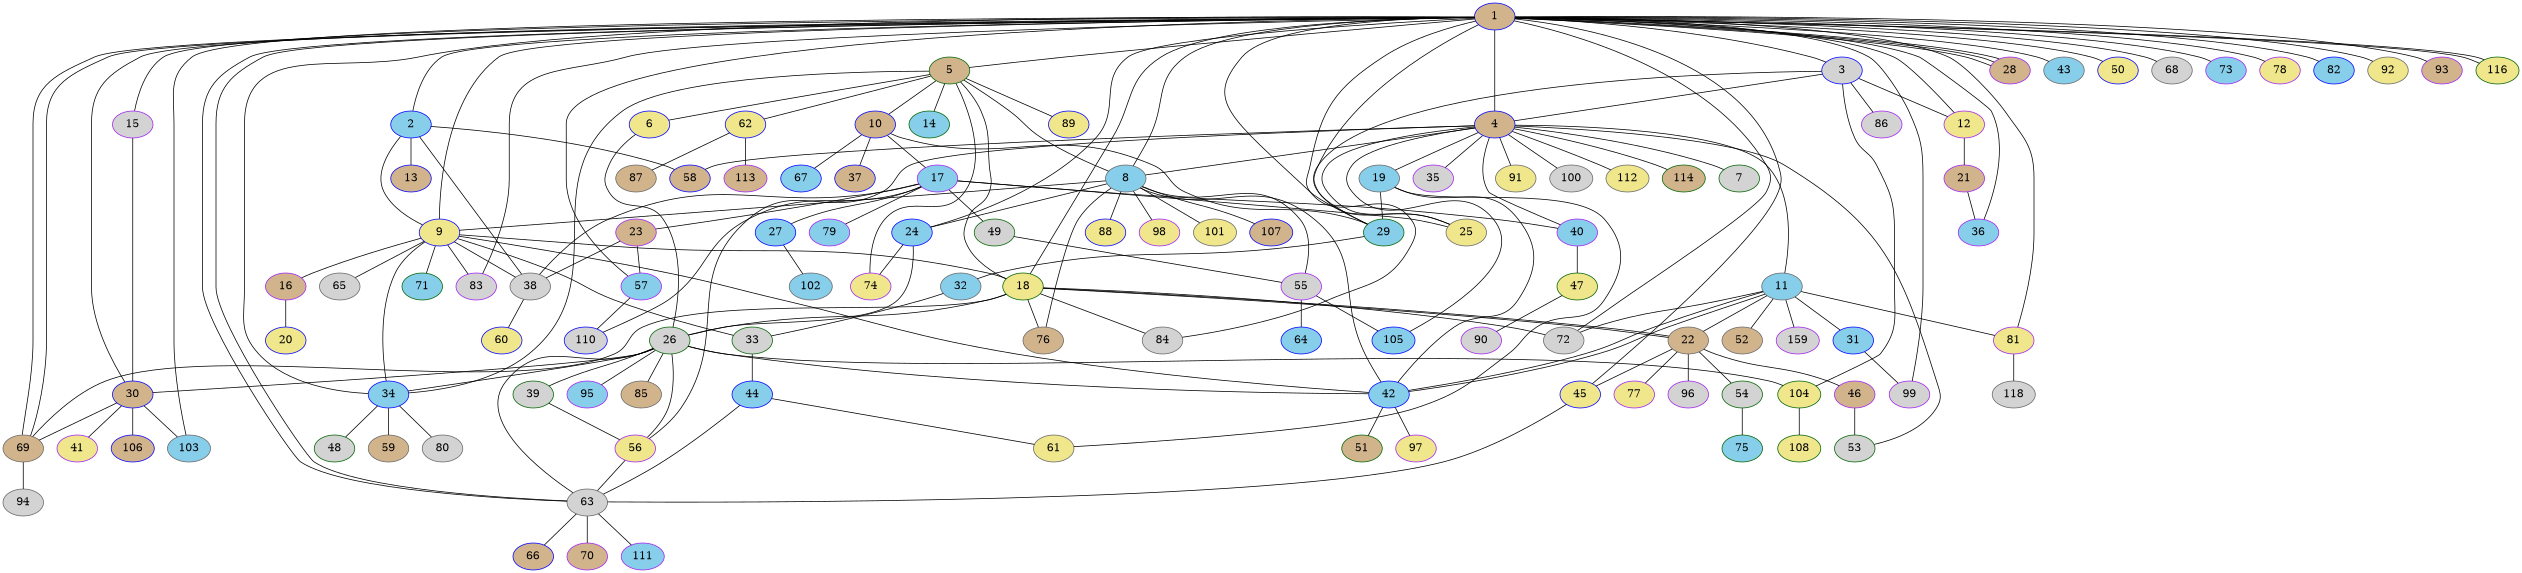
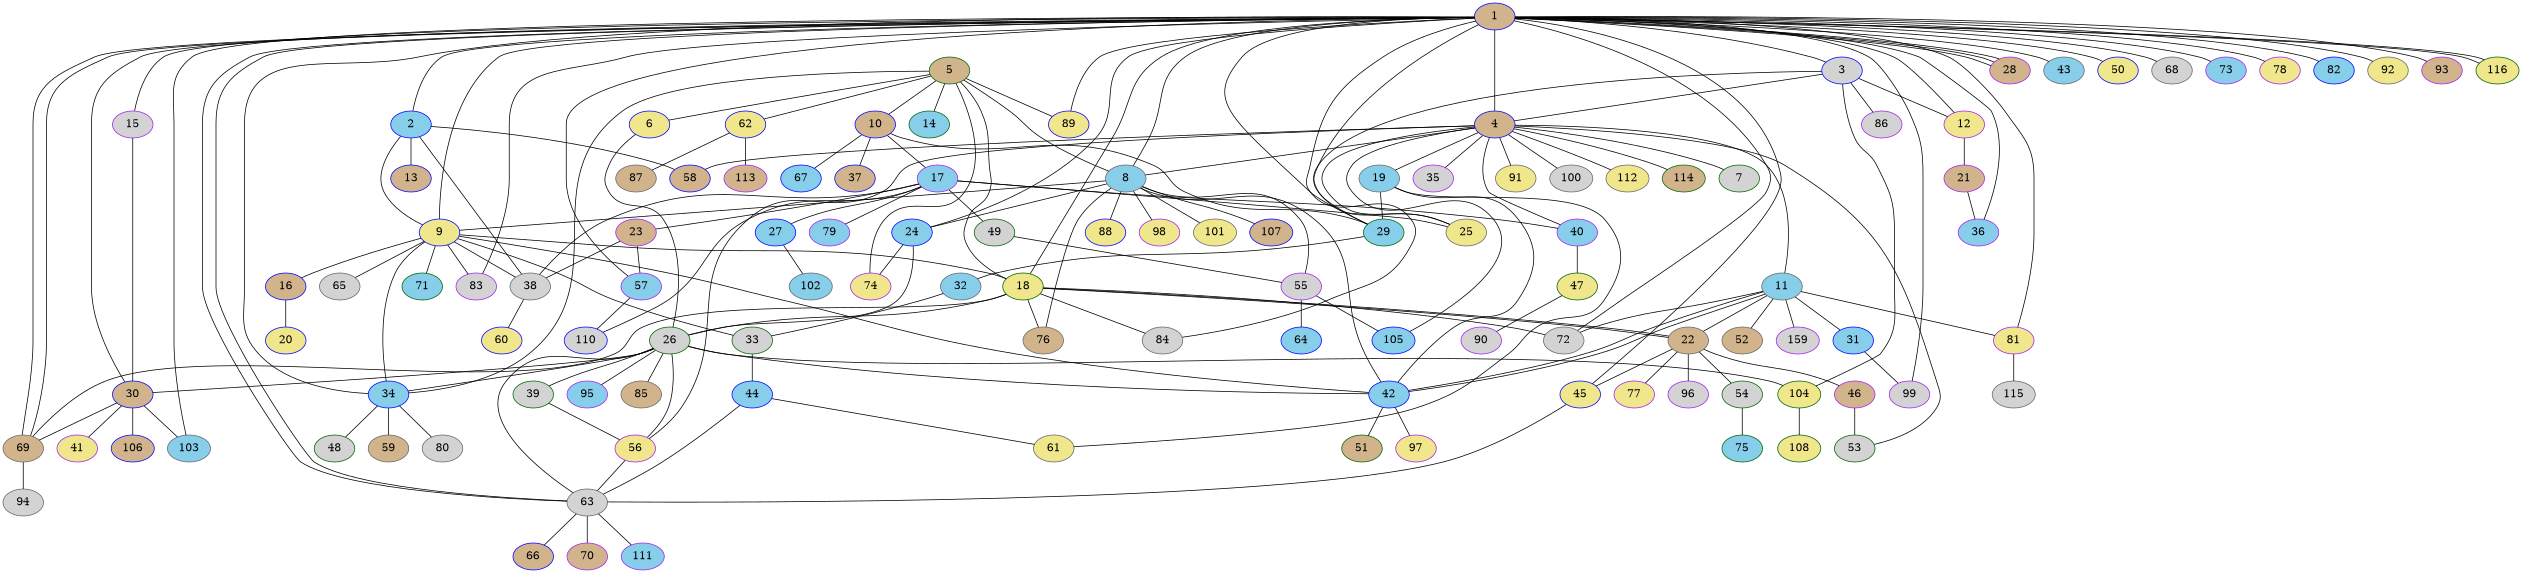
(1260, 38) -> (1156, 43)
(286, 286) -> (286, 286)
(2014, 394) -> (2014, 394)
